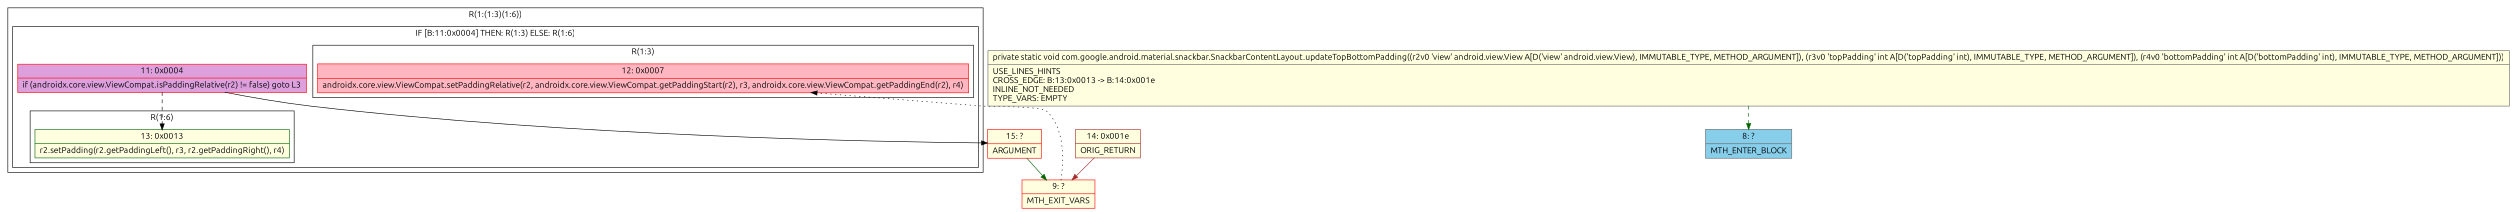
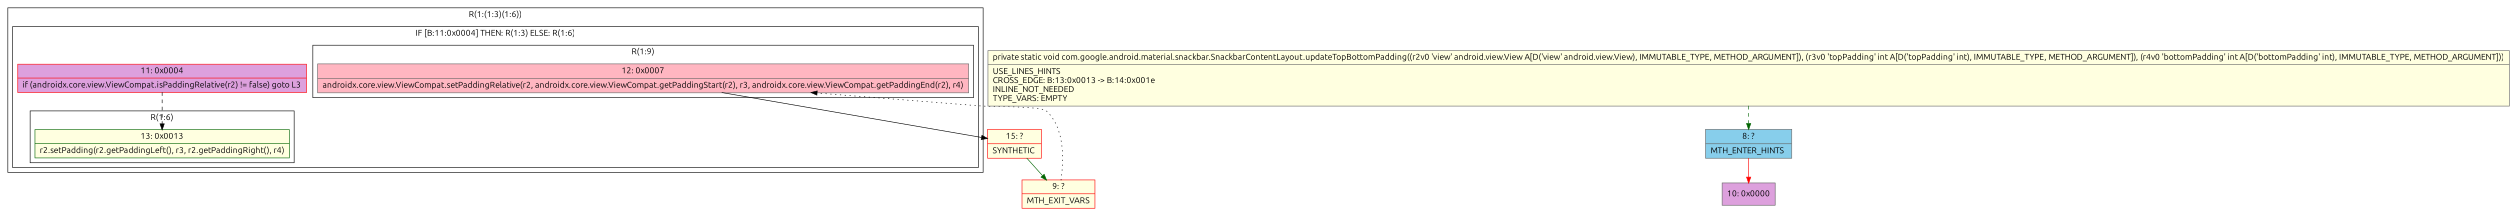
(643, 52) -> (643, 52)
(643, 78) -> (643, 78)
(602, 130) -> (852, 115)
(1108, 144) -> none
(1014, 151) -> (1014, 151)
(1749, 151) -> (1747, 151)
none -> (1749, 194)
